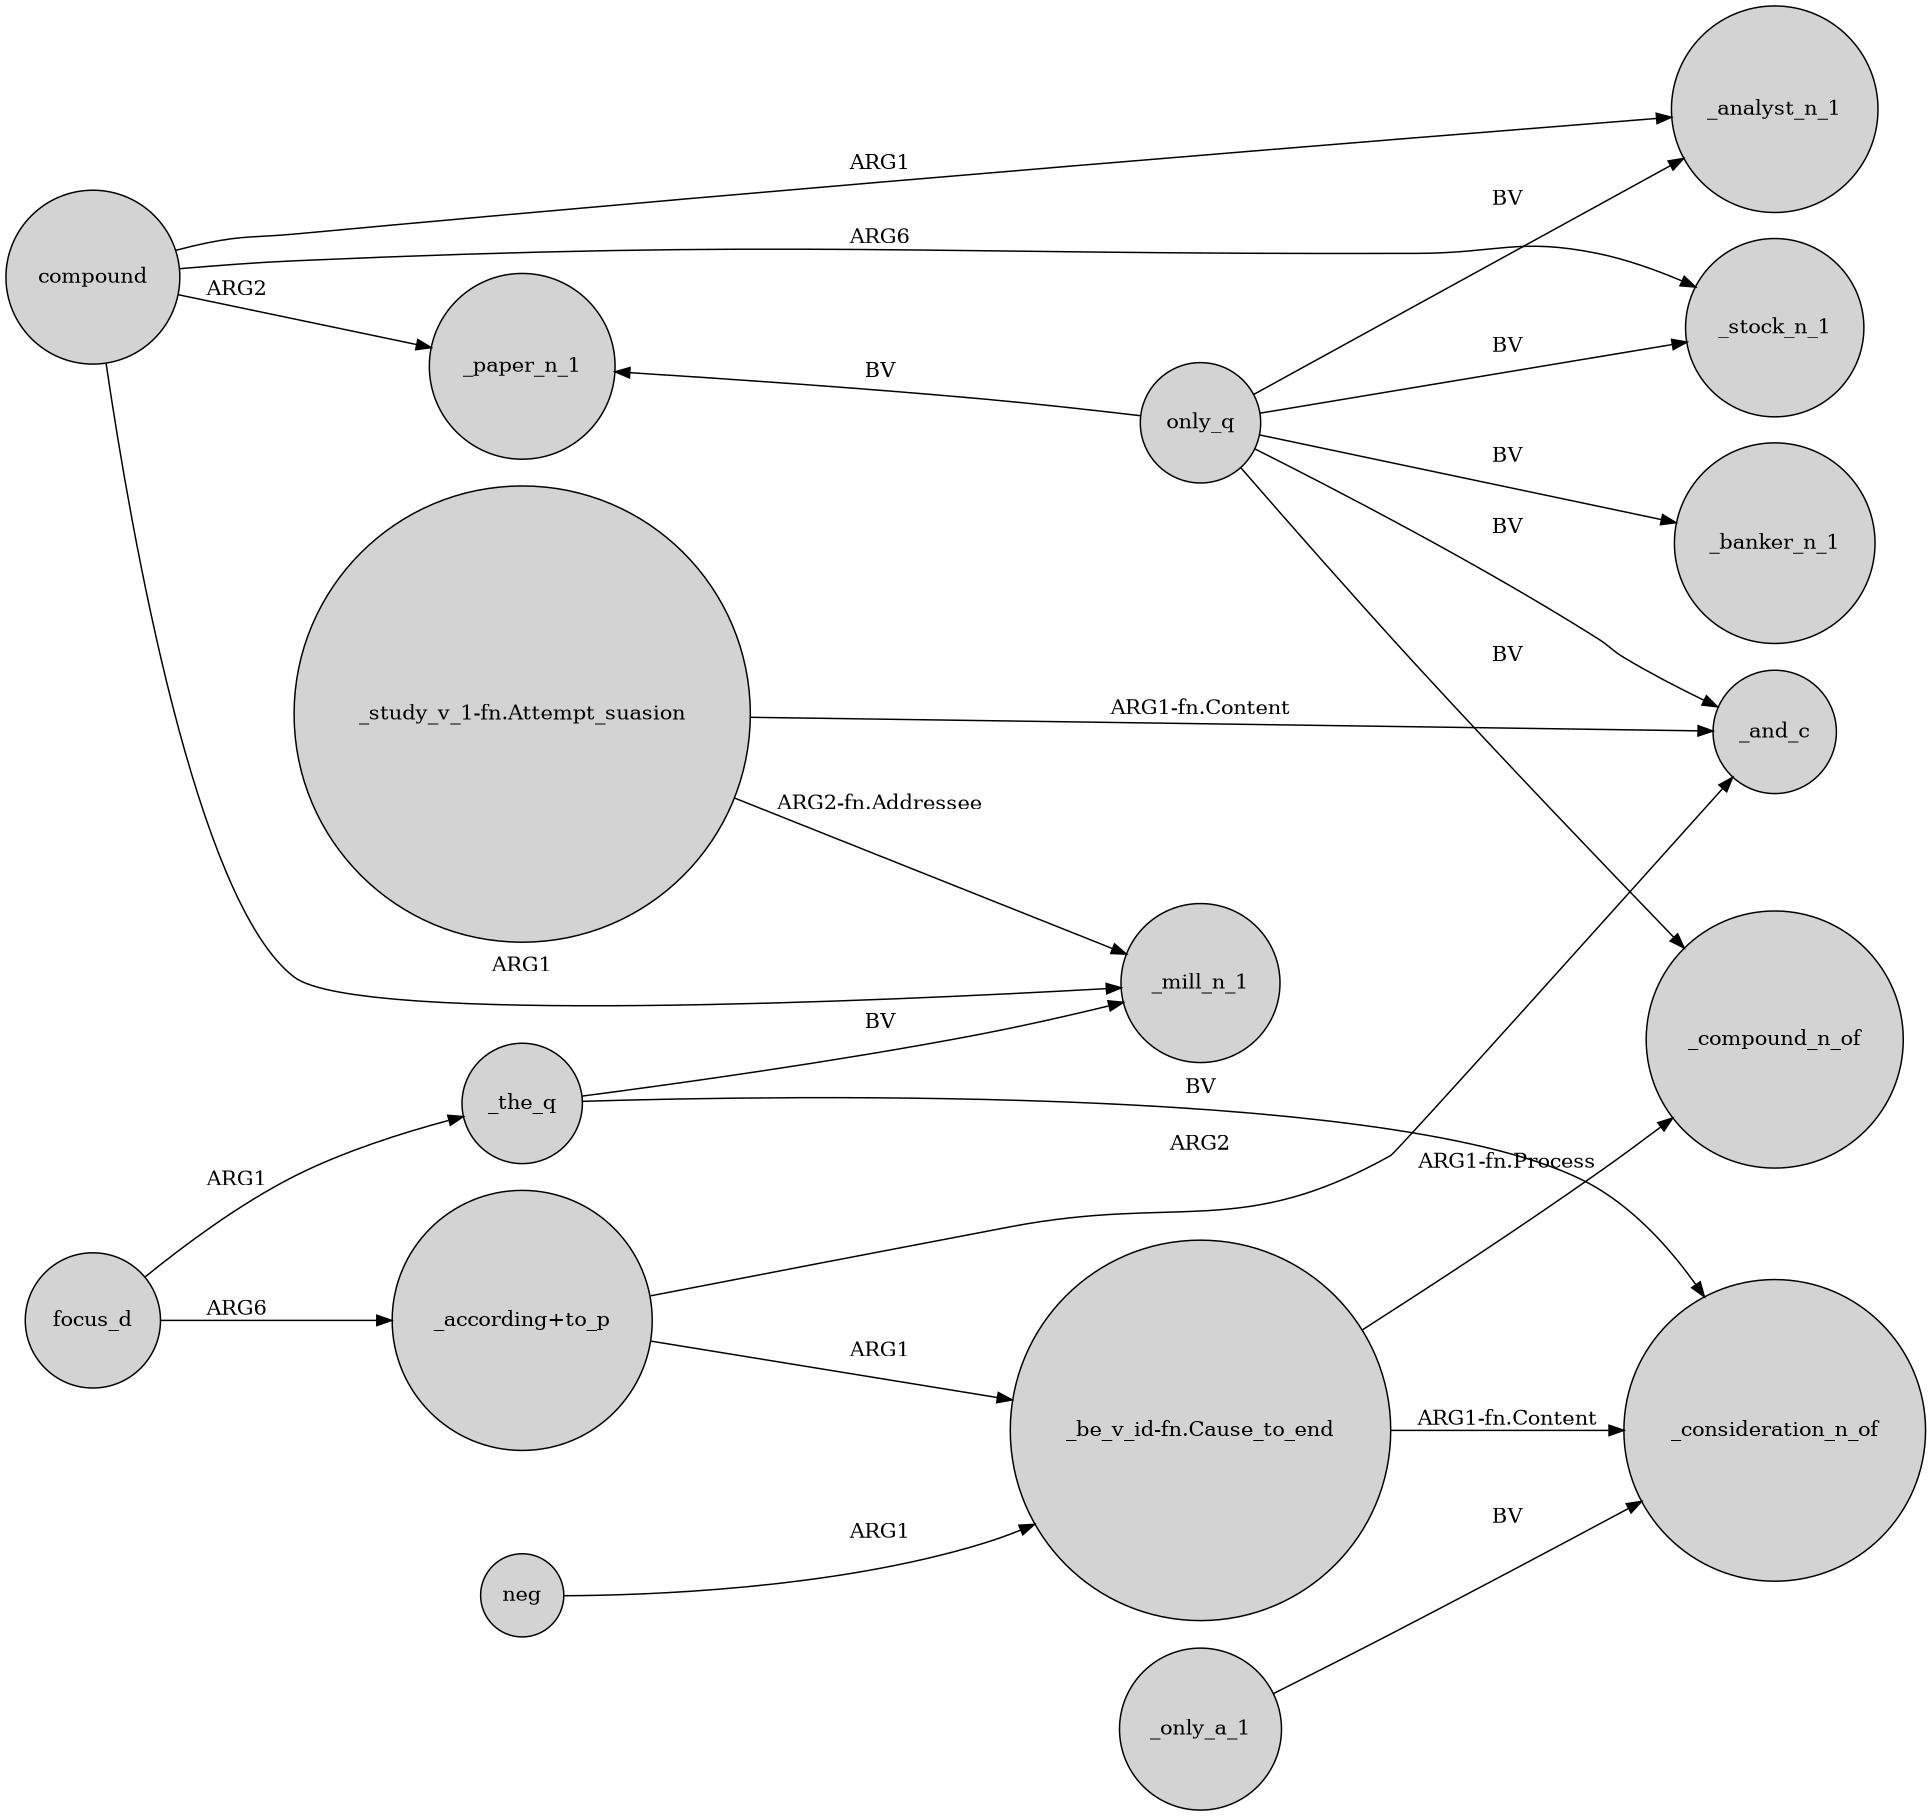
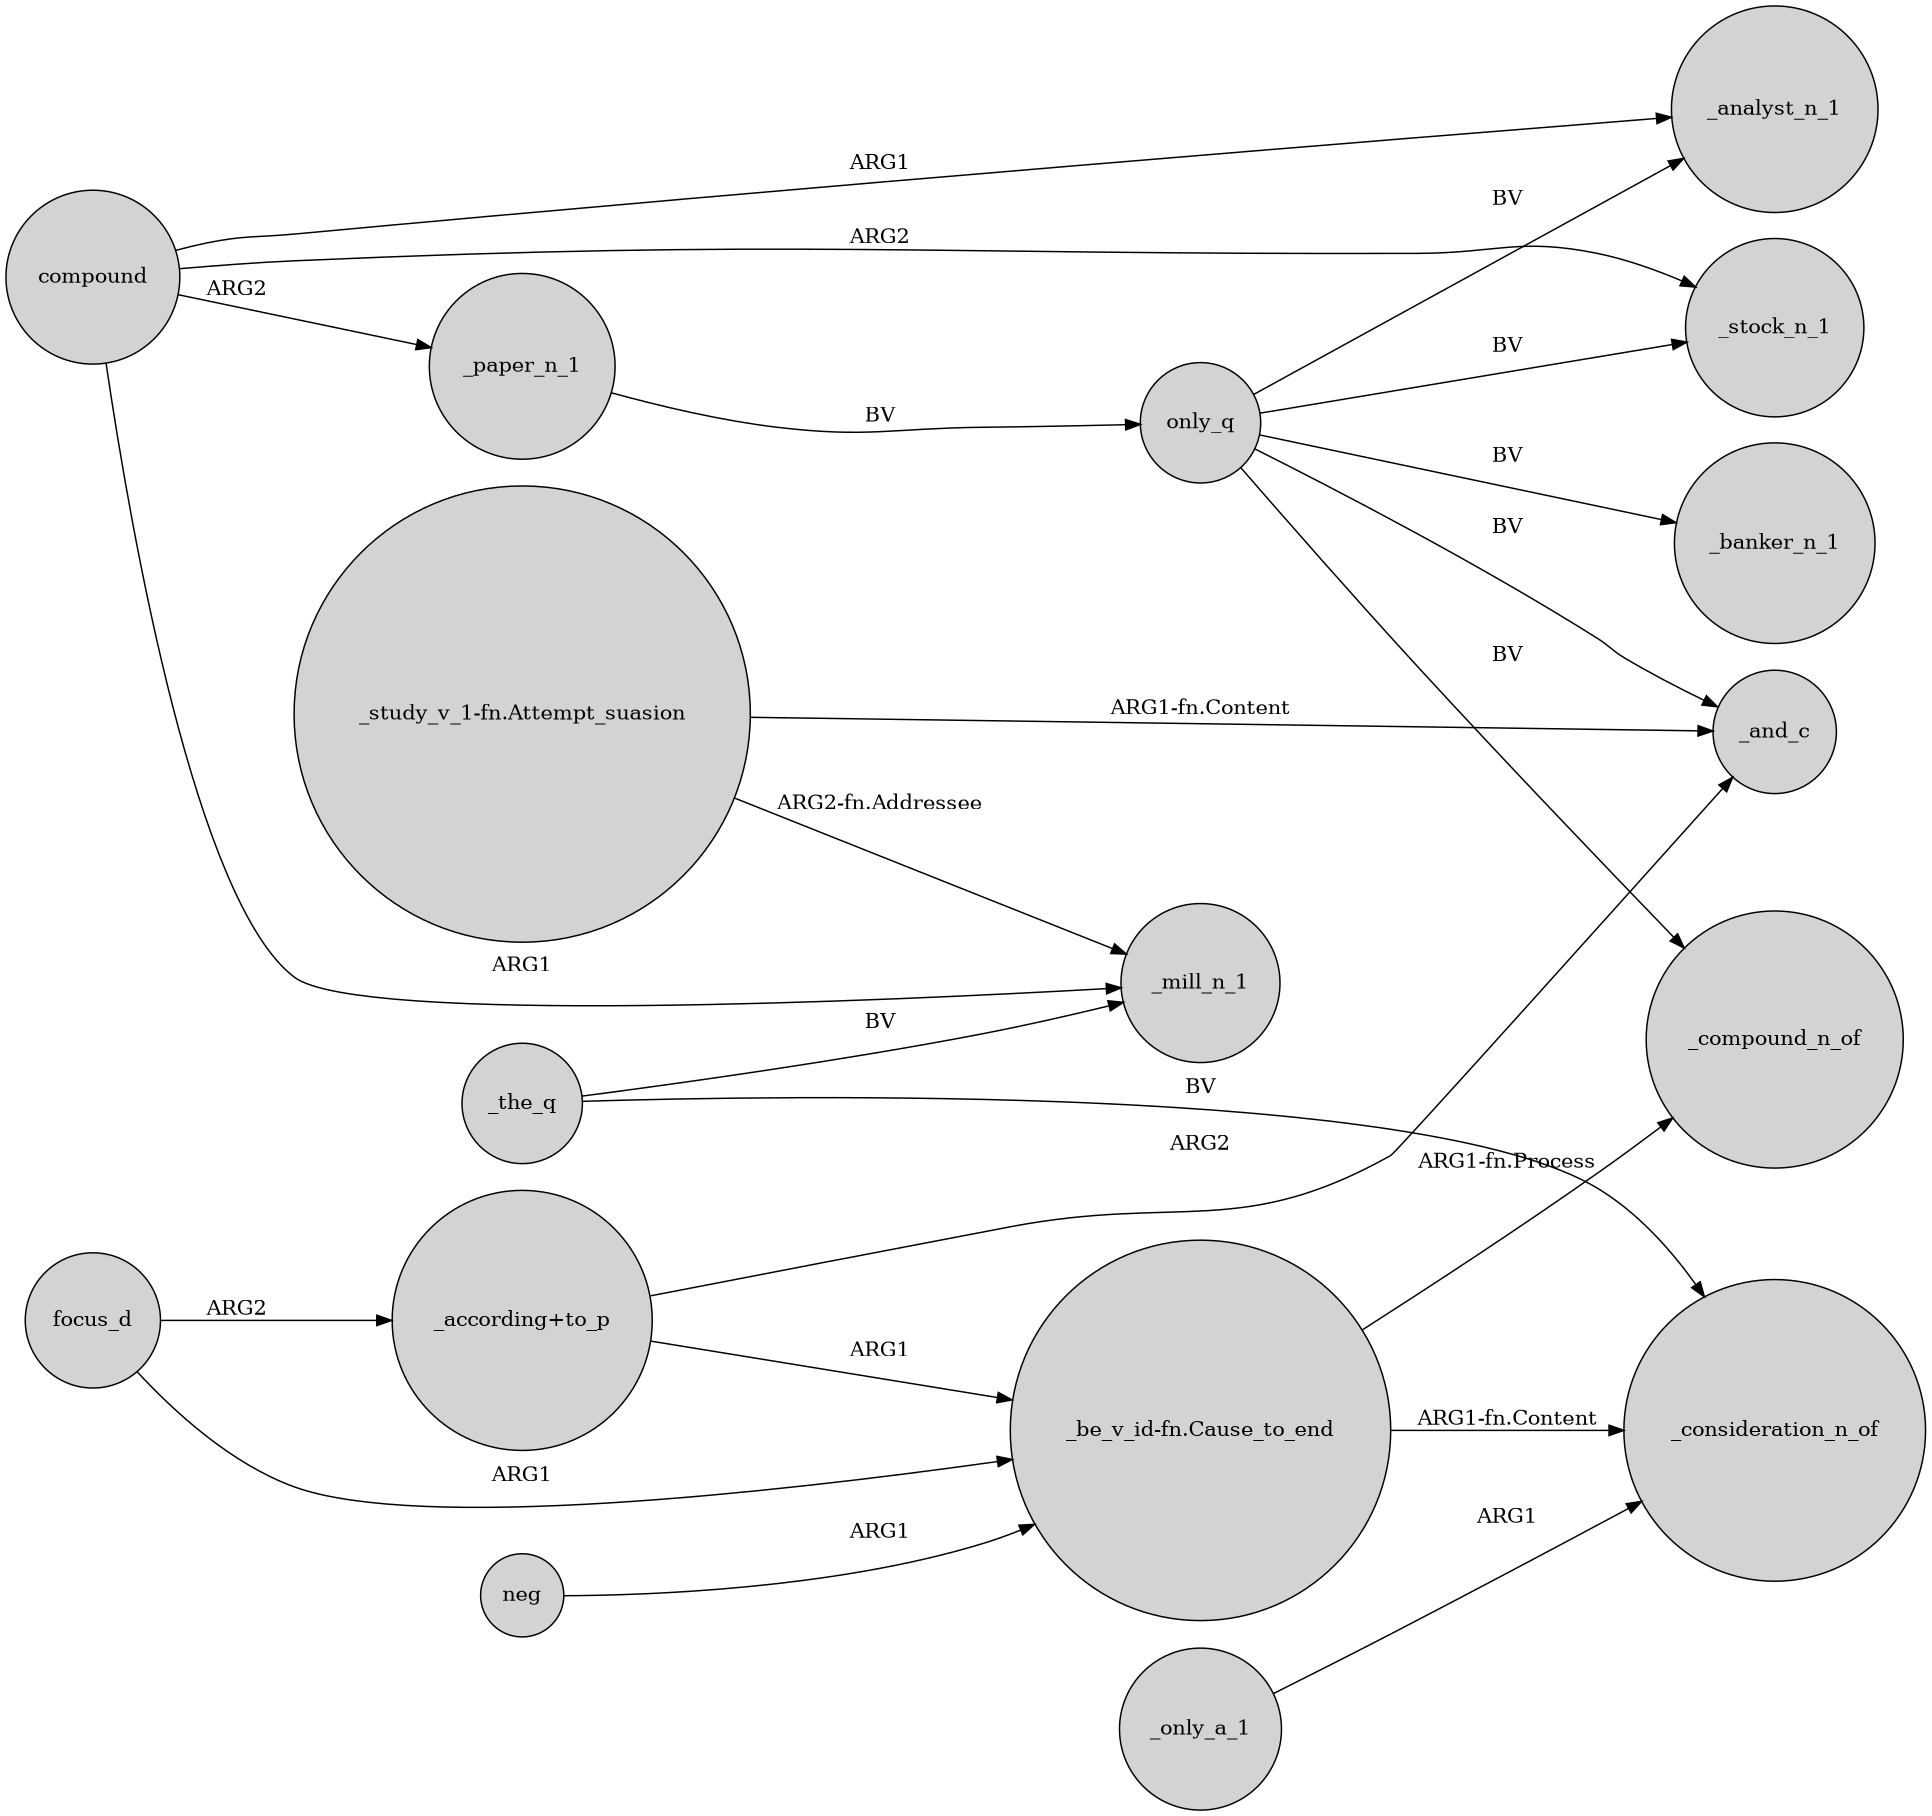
(880, 238) -> (880, 238)
(886, 391) -> (866, 432)
(287, 1180) -> (548, 1506)
(237, 1309) -> (237, 1309)
(1507, 1517) -> (1507, 1517)
